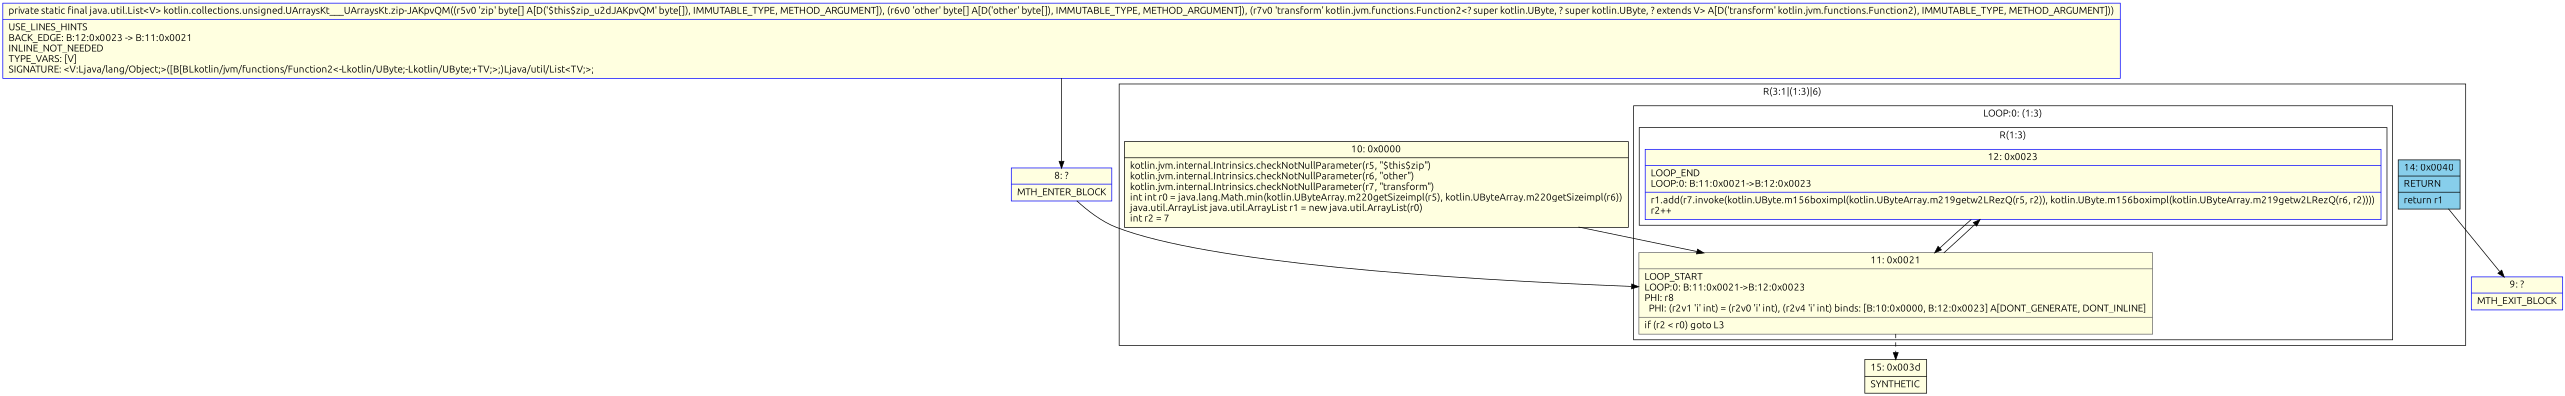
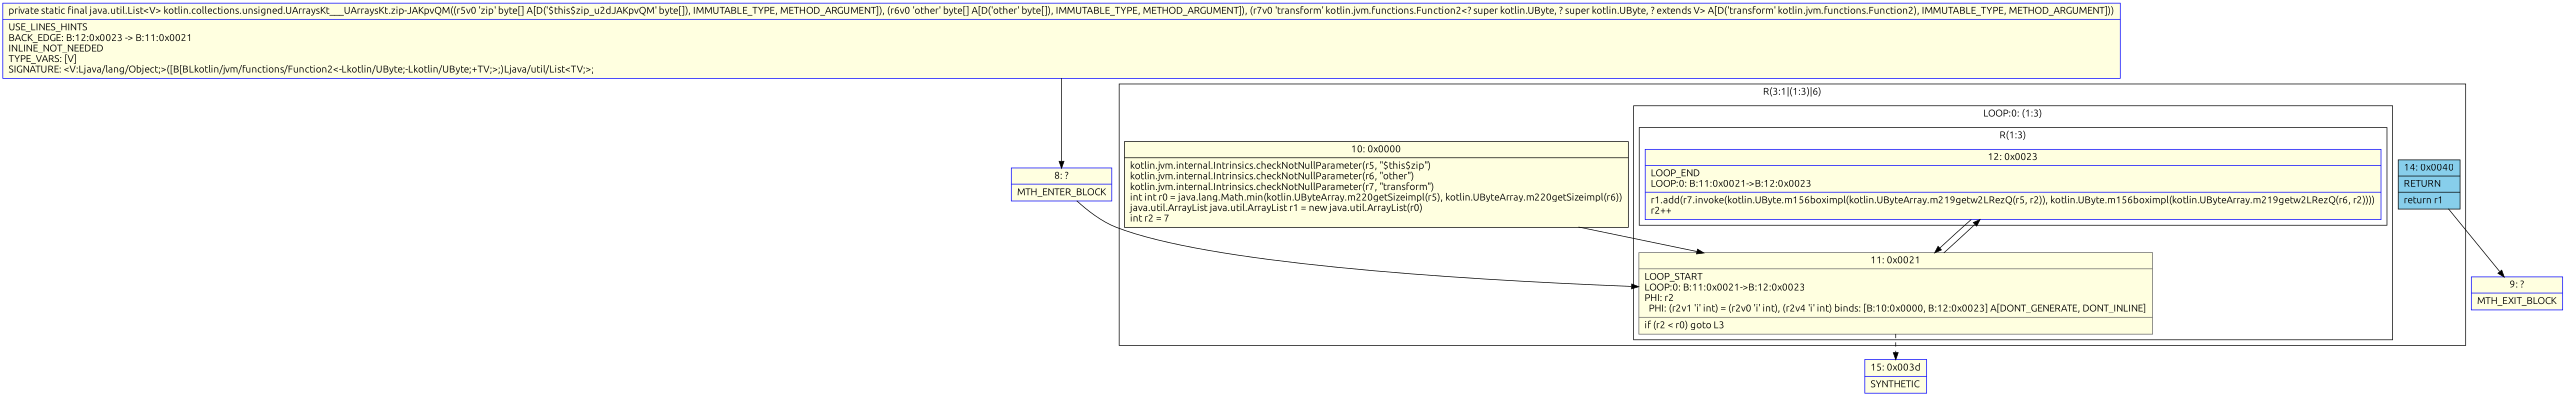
(1661, 298) -> (1661, 298)
(1896, 376) -> (1896, 376)
